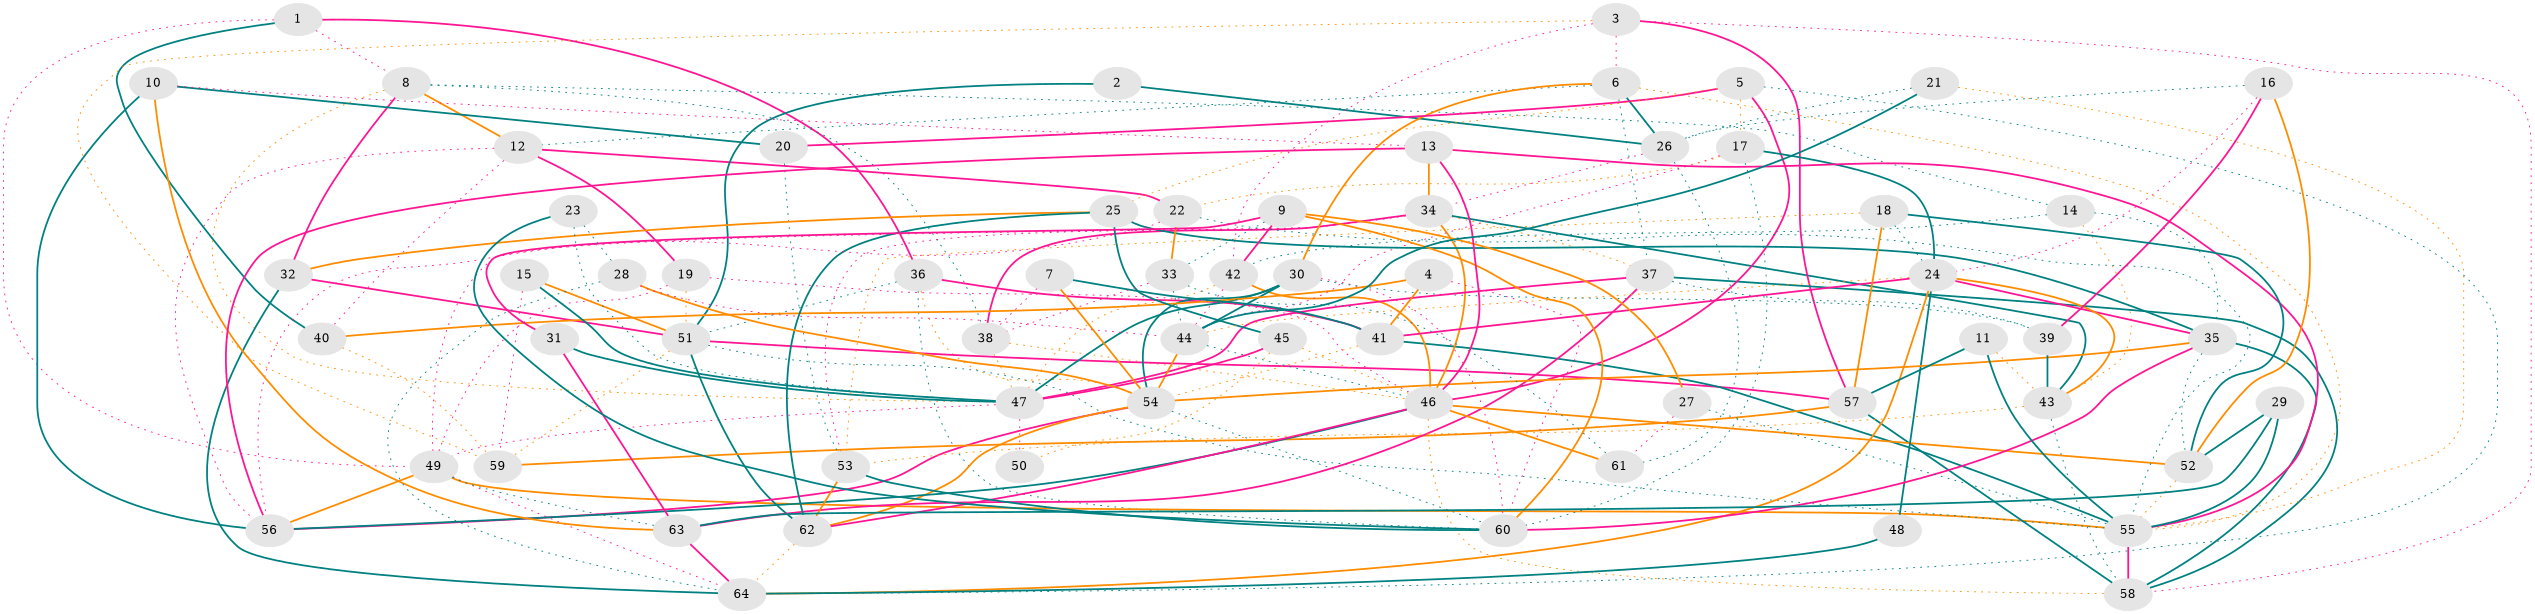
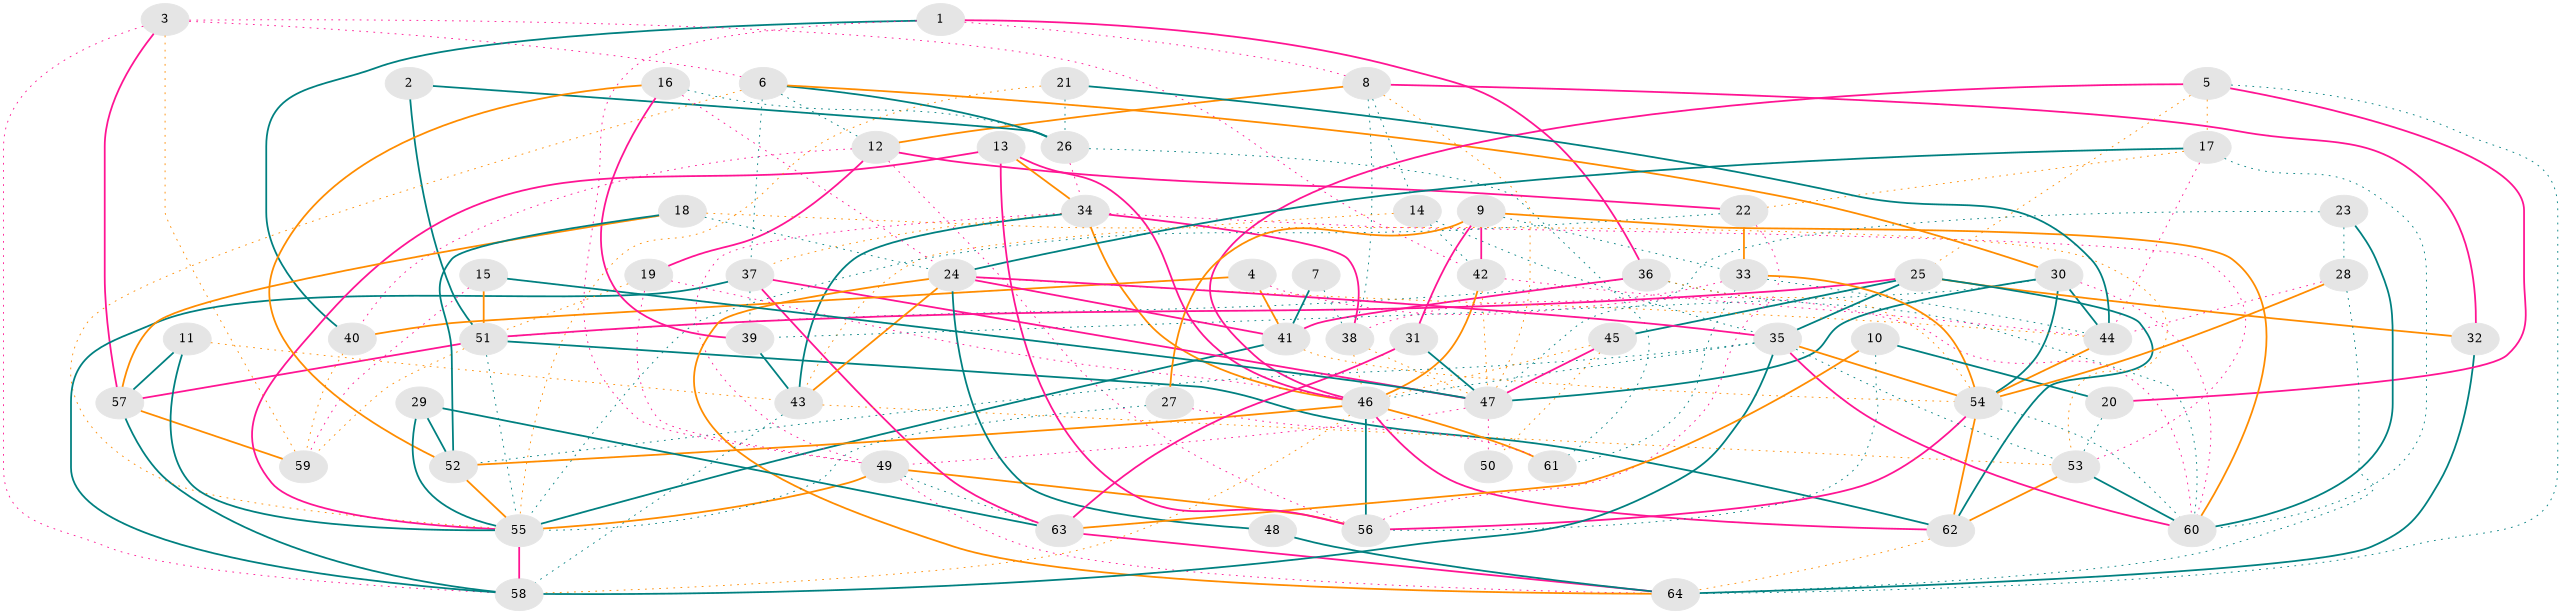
(822, 122) -> none
(1020, 305) -> (1333, 307)
(487, 307) -> (1306, 310)
(1101, 339) -> (1945, 331)
(37, 350) -> (1642, 522)
(1312, 372) -> (1571, 370)
none -> (1923, 409)
(2158, 499) -> (486, 499)
